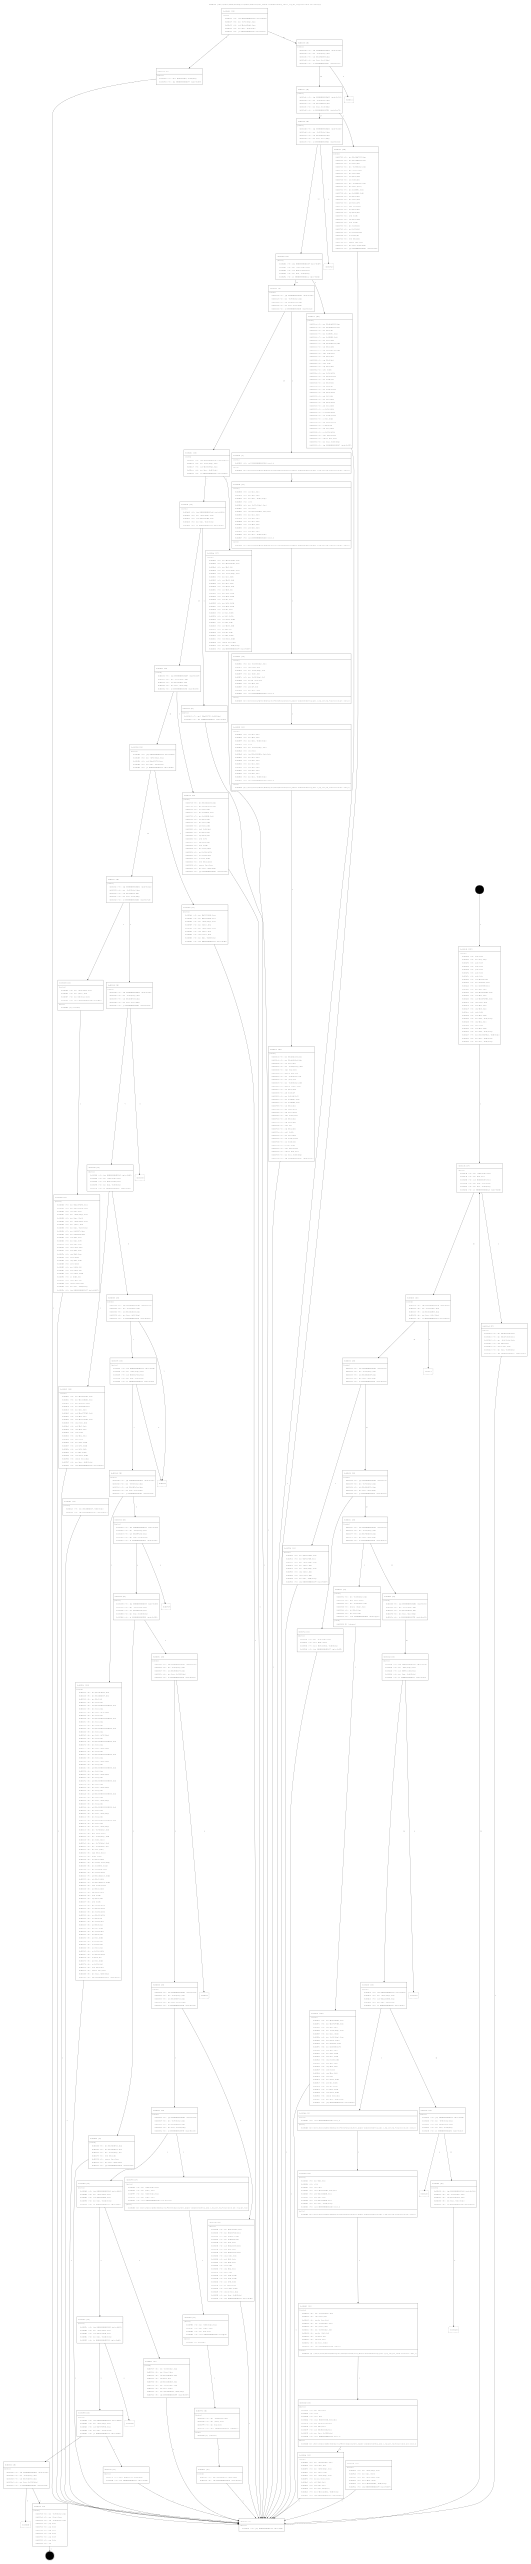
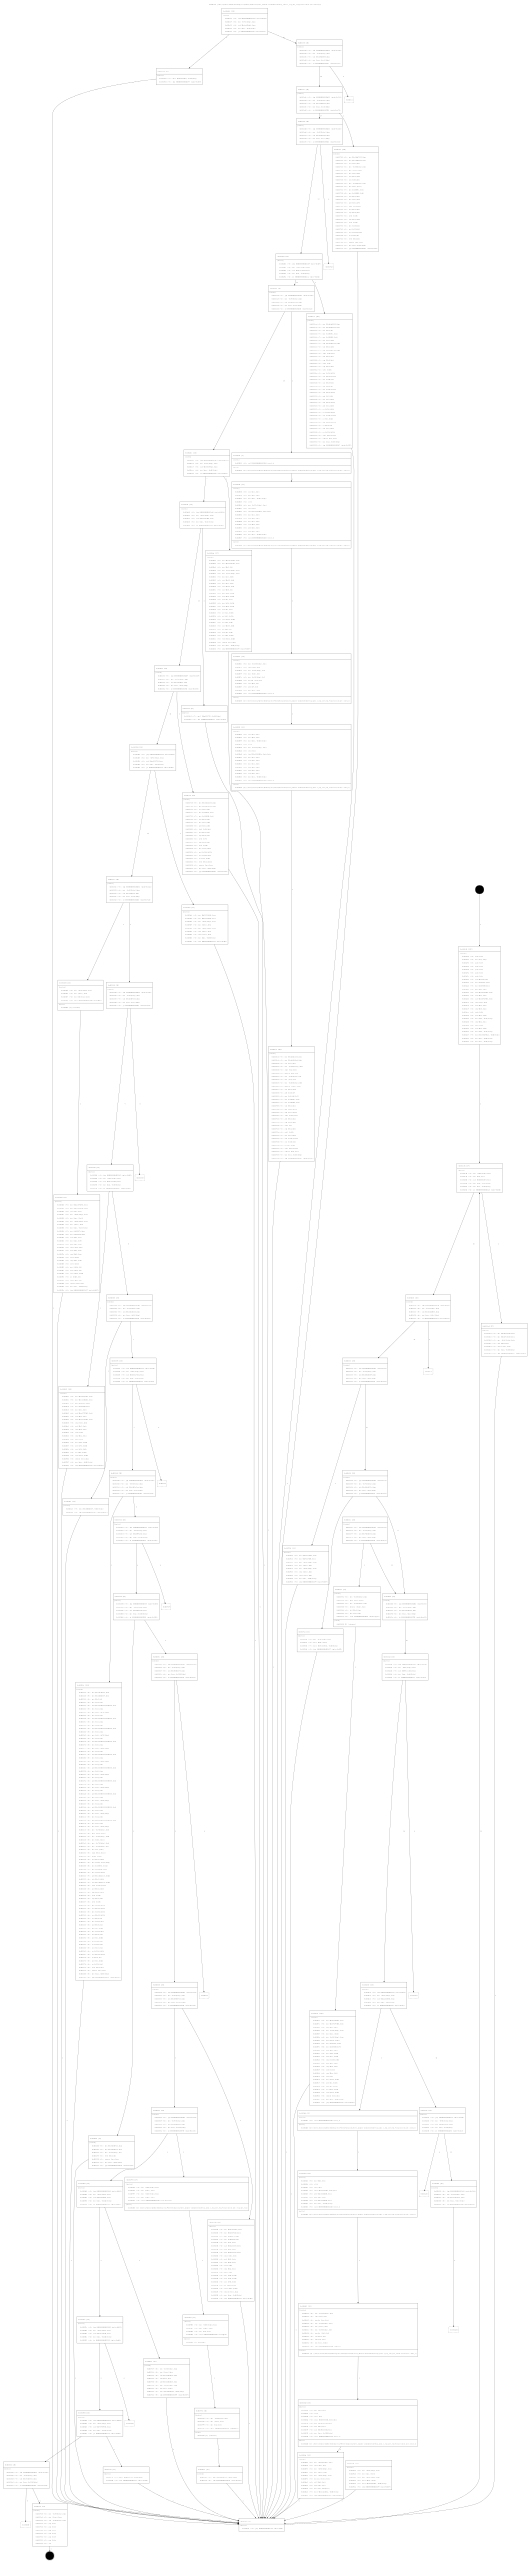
(164, 1398) -> (106, 1409)
(365, 1506) -> (397, 1542)
